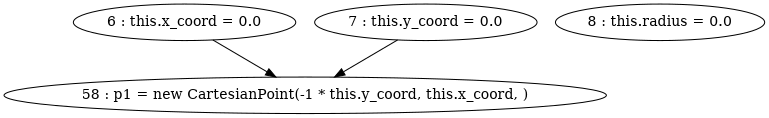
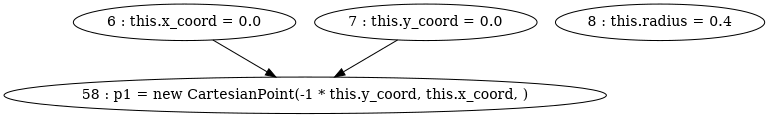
(660, 22) -> (660, 22)
